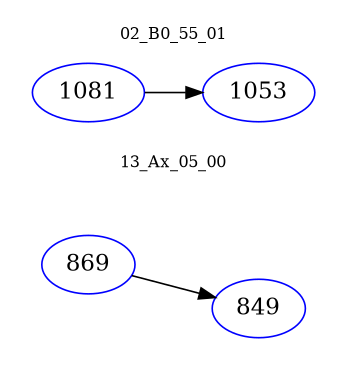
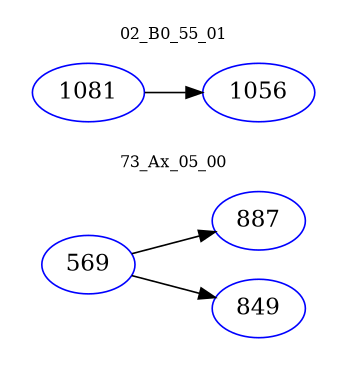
(259, 93) -> (259, 93)
(174, 163) -> (174, 163)
none -> (259, 221)
(88, 265) -> (88, 265)
